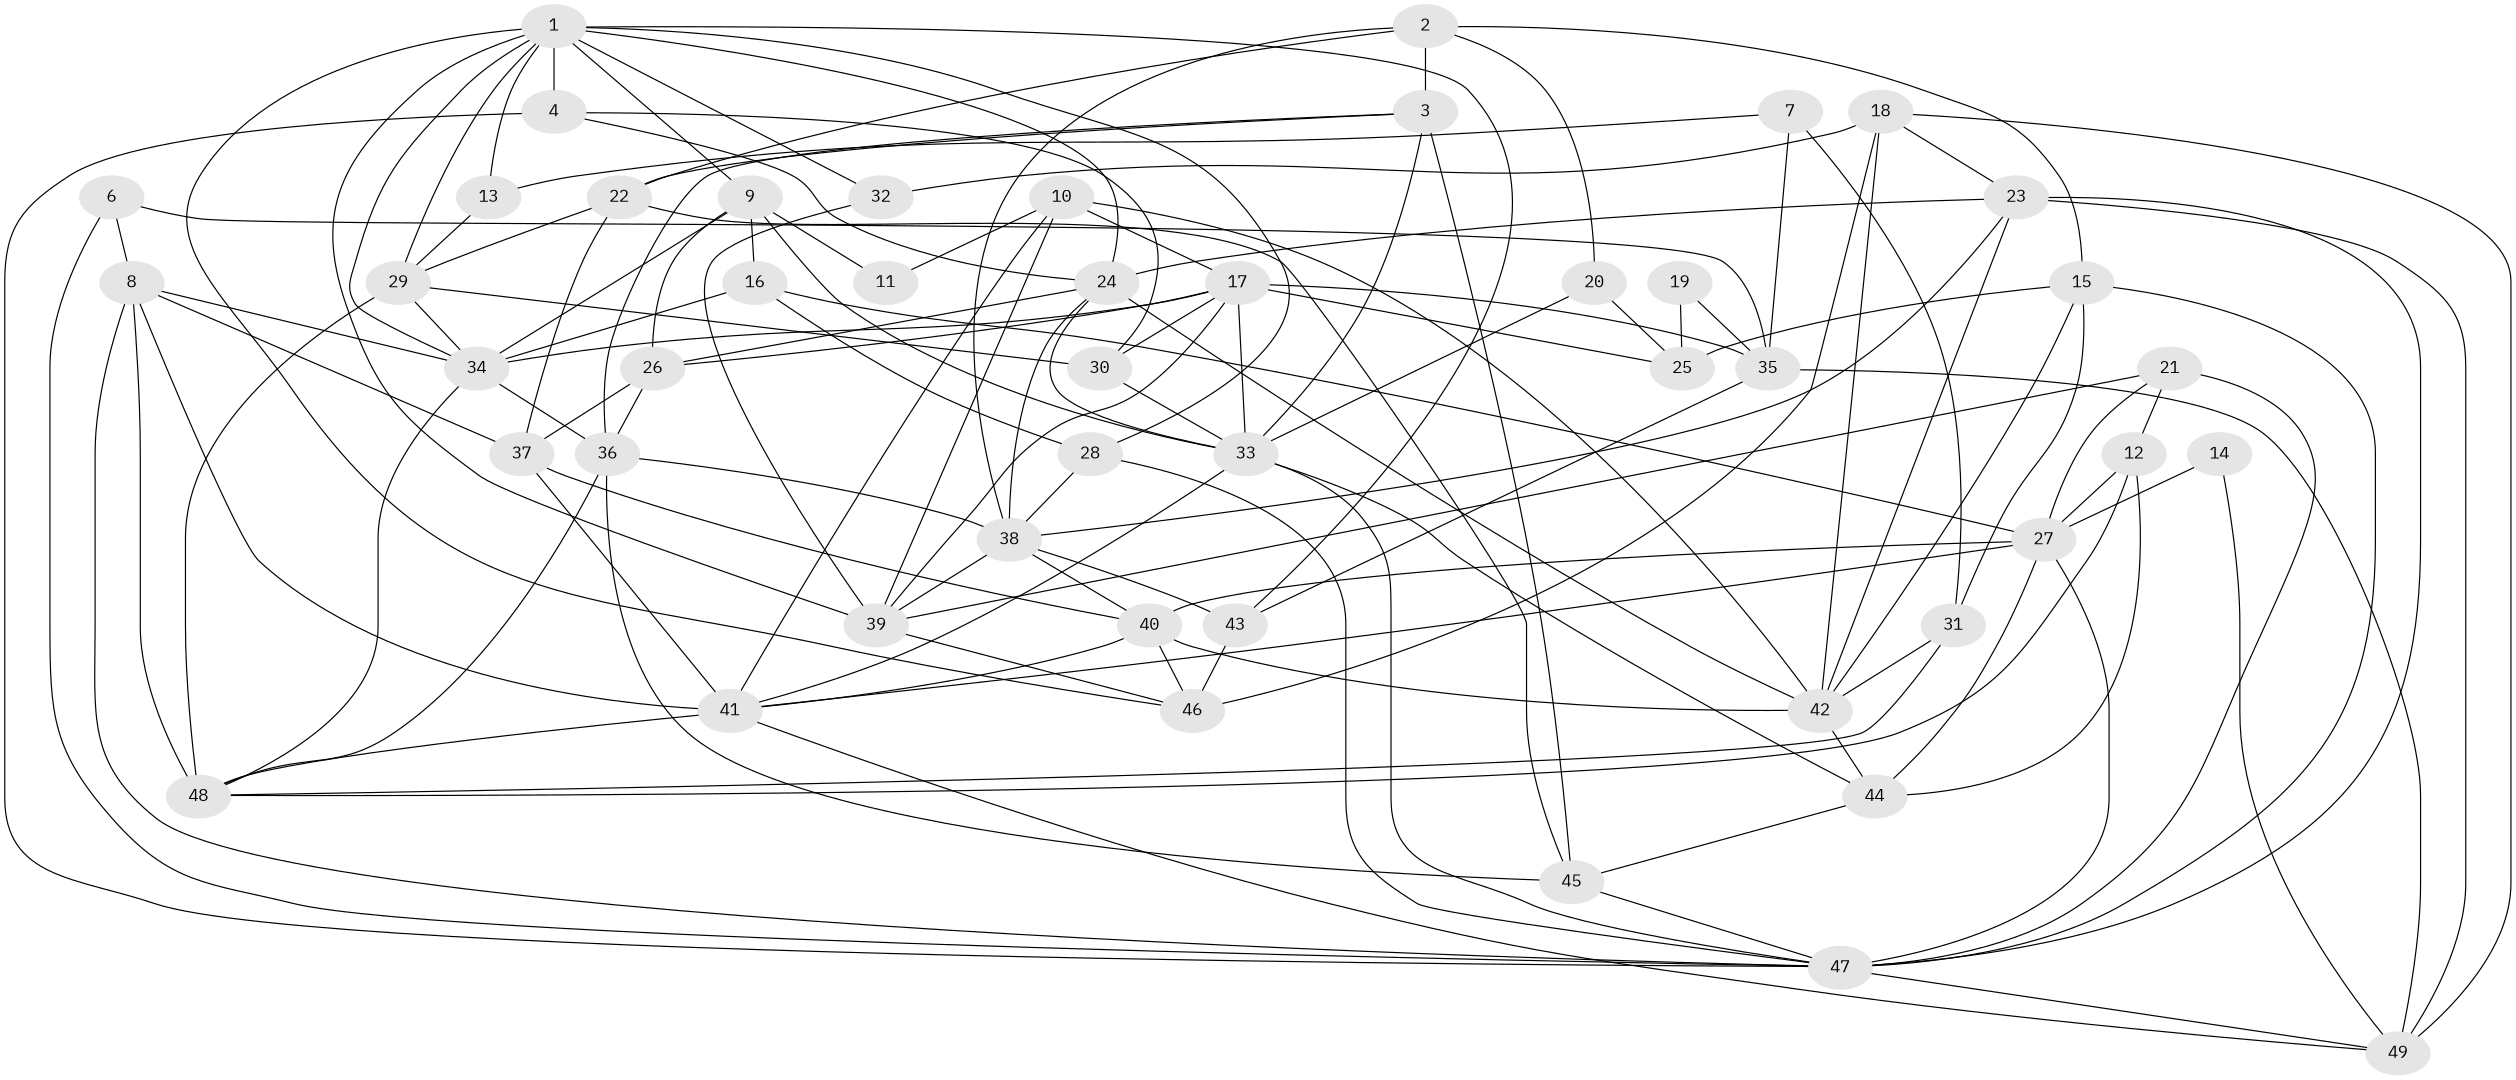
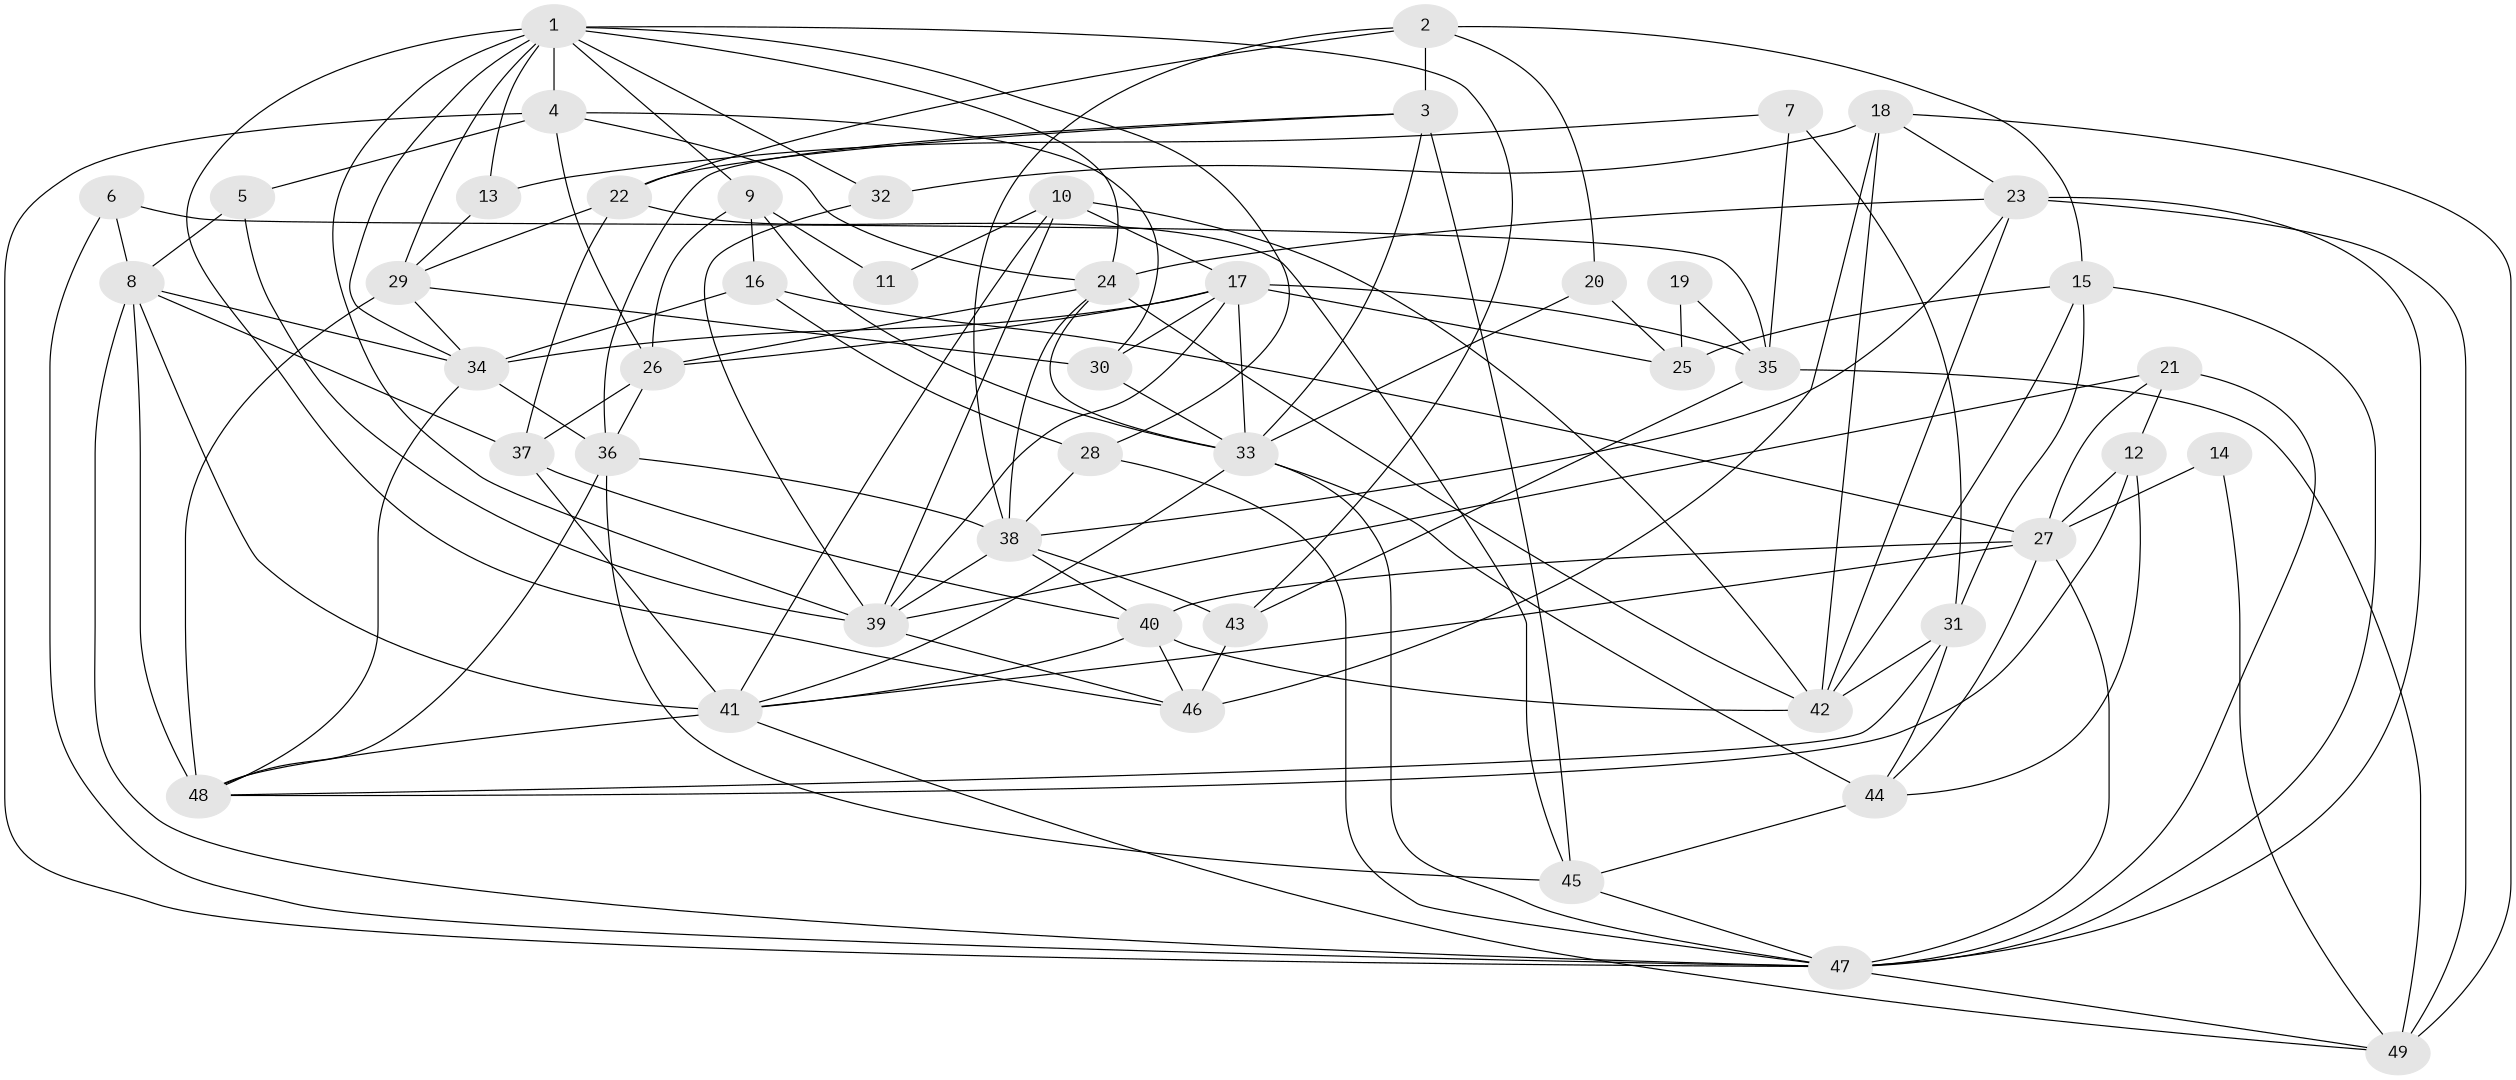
none -> (243, 197)
none -> (585, 240)
(614, 283) -> none
(1848, 754) -> (1922, 714)
